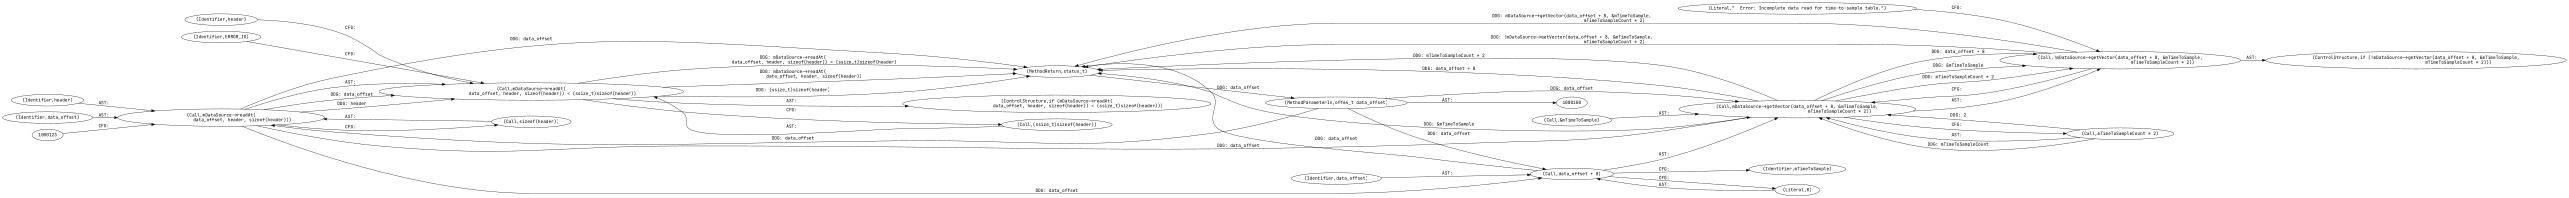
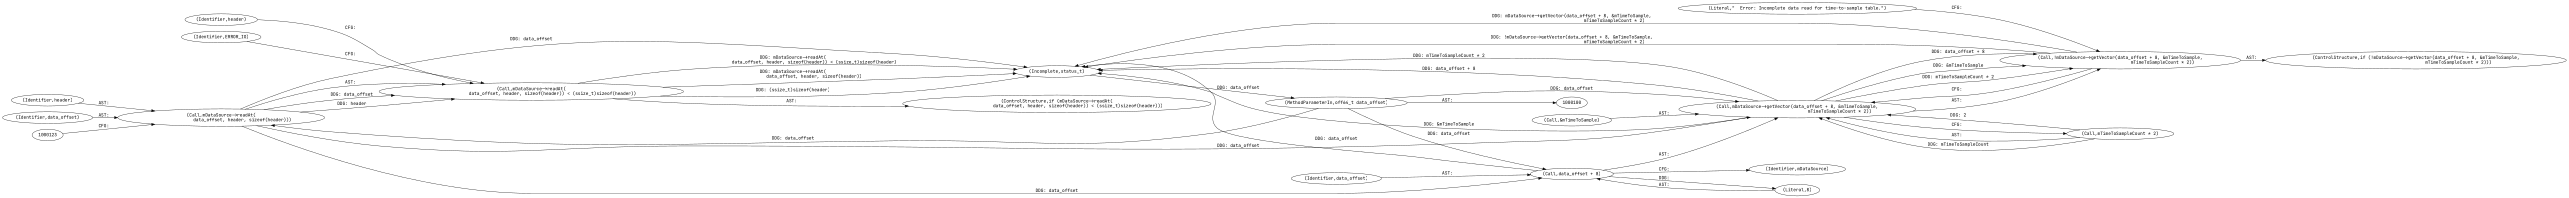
(1057, 72) -> (1057, 72)
(531, 122) -> none
(1057, 125) -> none
(1797, 169) -> (1797, 169)
(1666, 178) -> (1666, 178)
